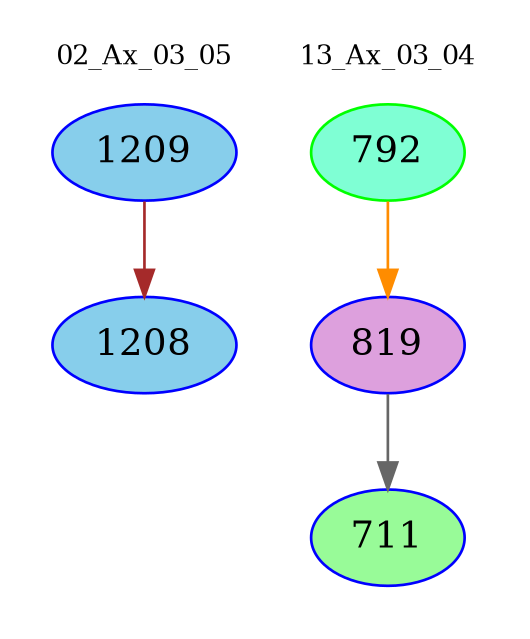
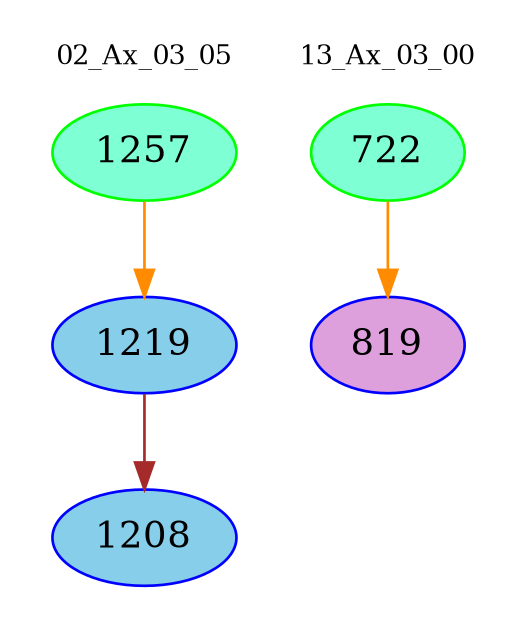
(388, 58) -> (388, 58)
none -> (144, 152)
(144, 152) -> (144, 345)
(388, 152) -> (388, 152)
(388, 538) -> none
